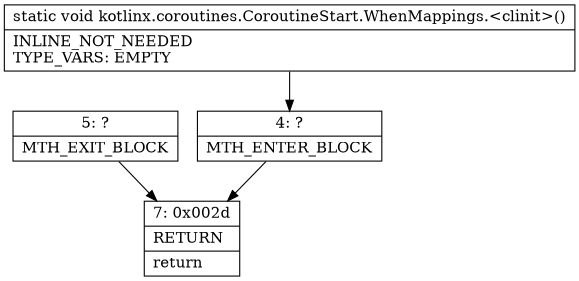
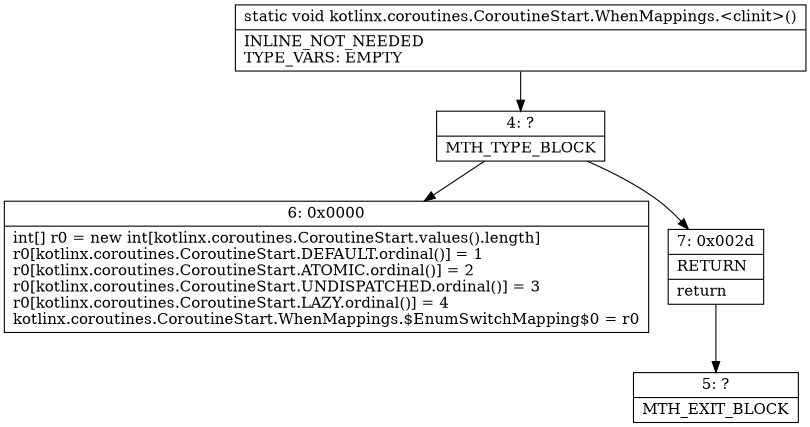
(290, 148) -> (521, 148)
(134, 177) -> (716, 333)
none -> (327, 267)
